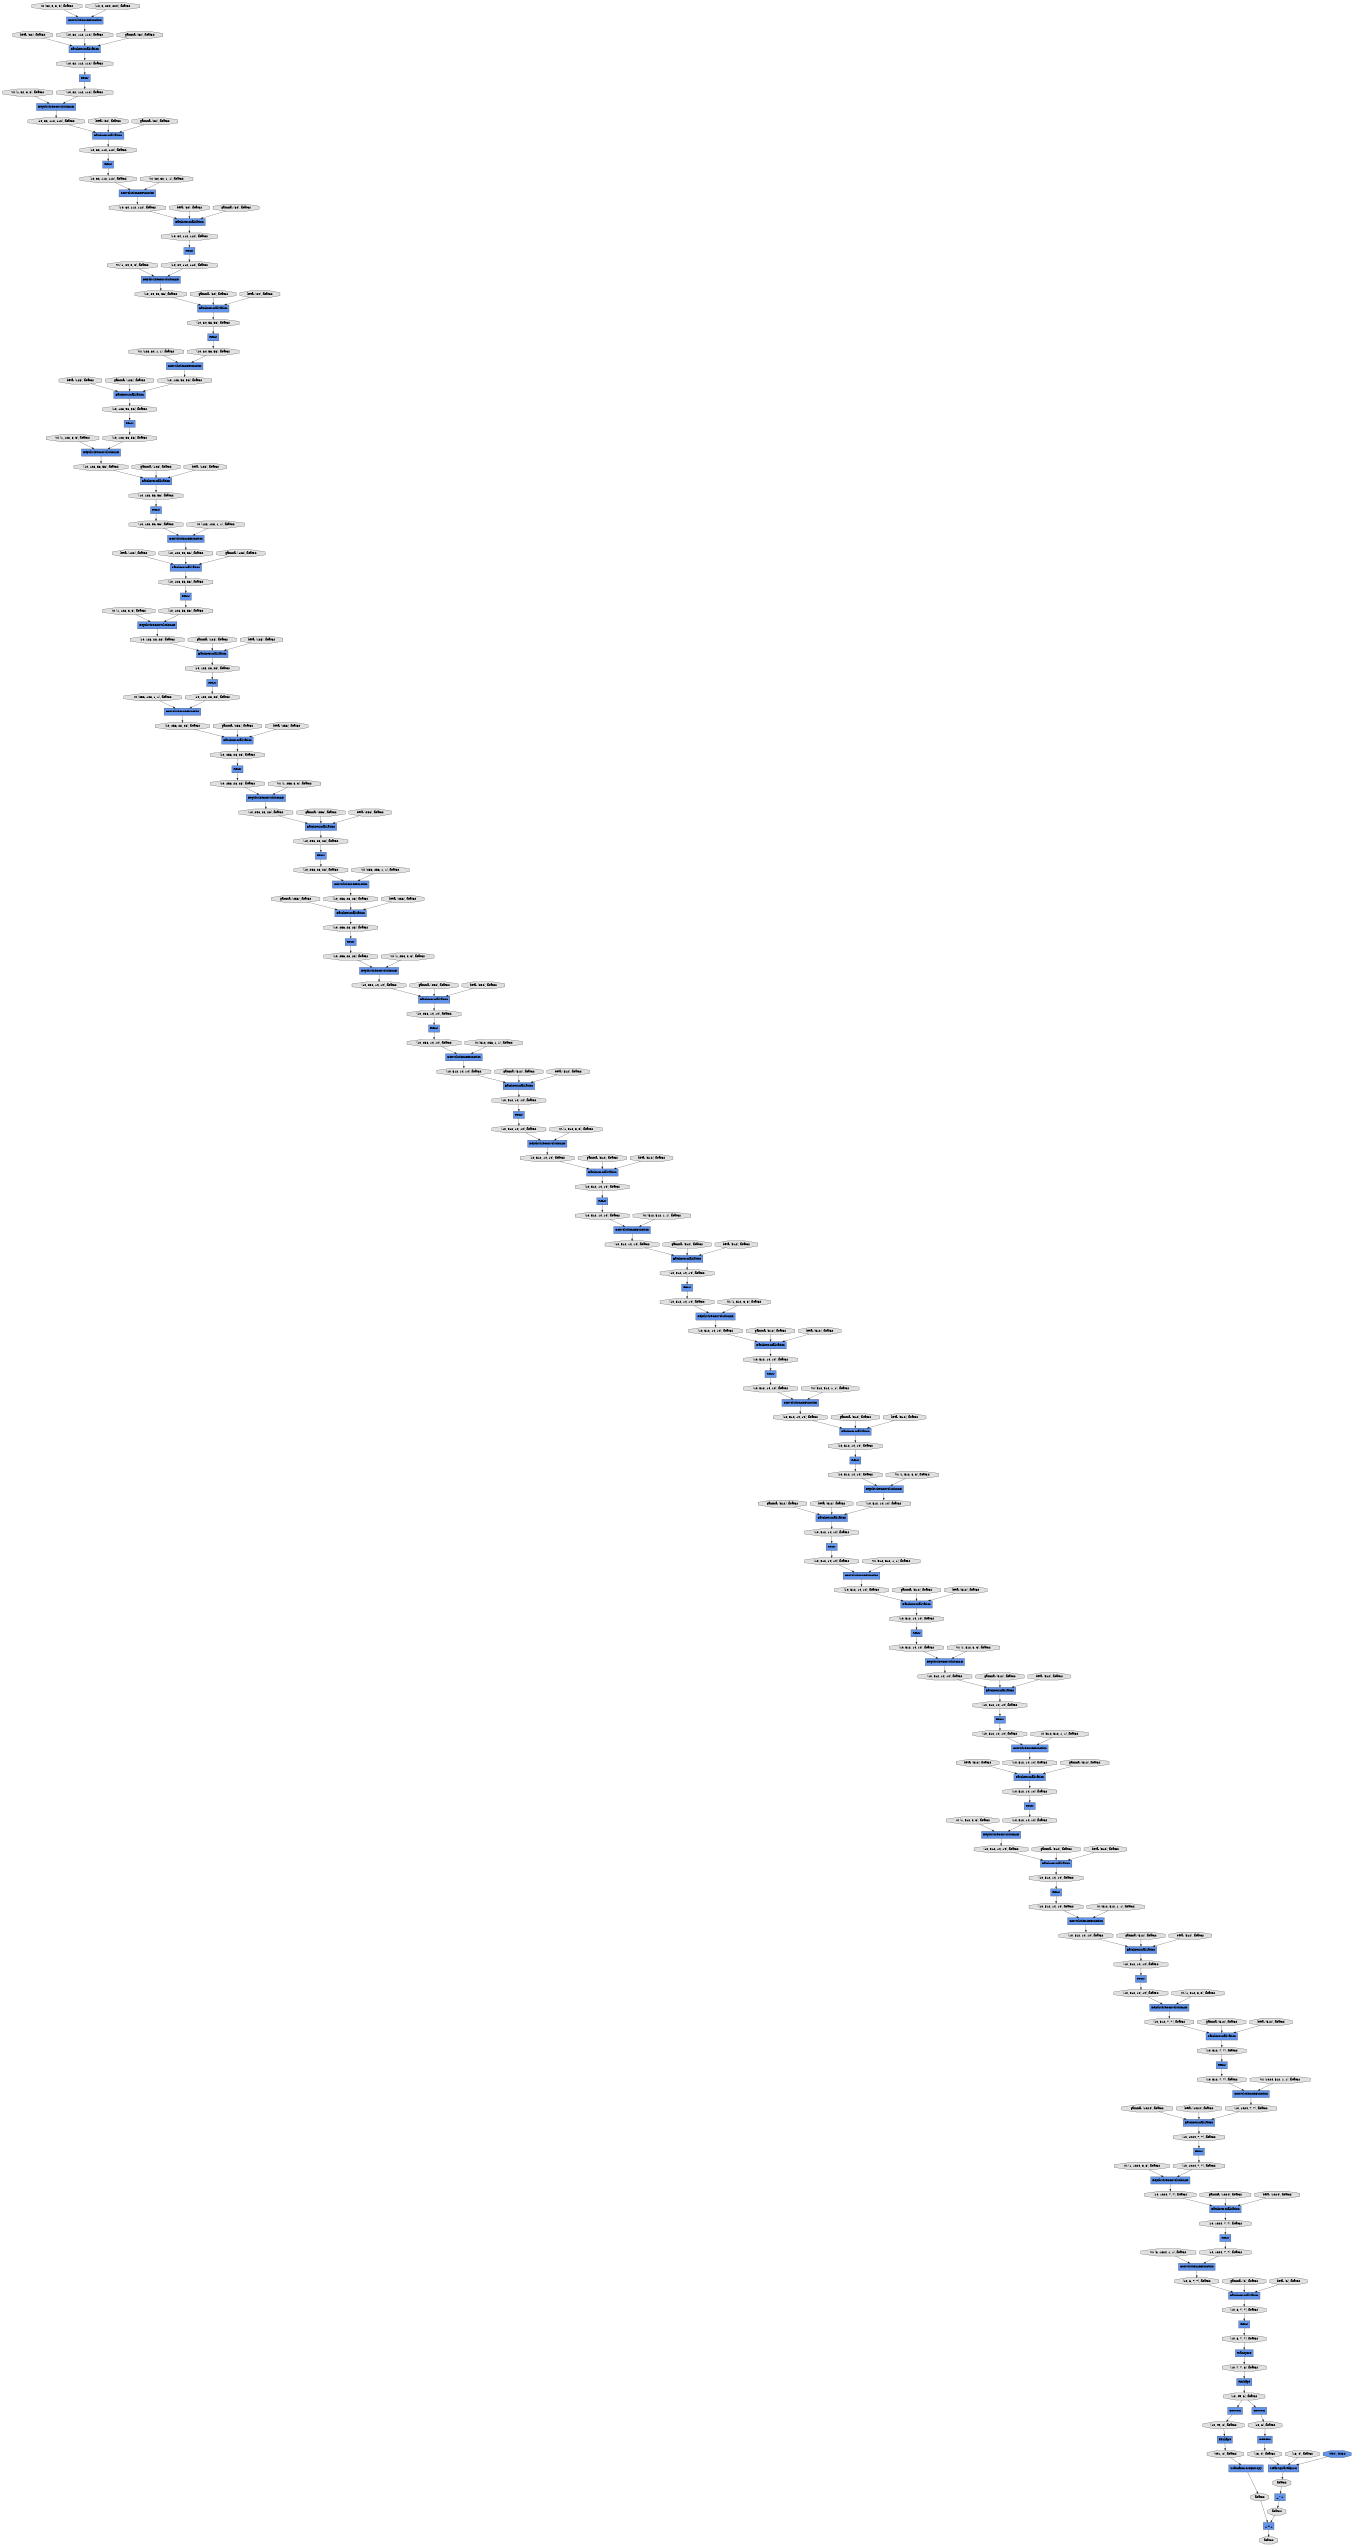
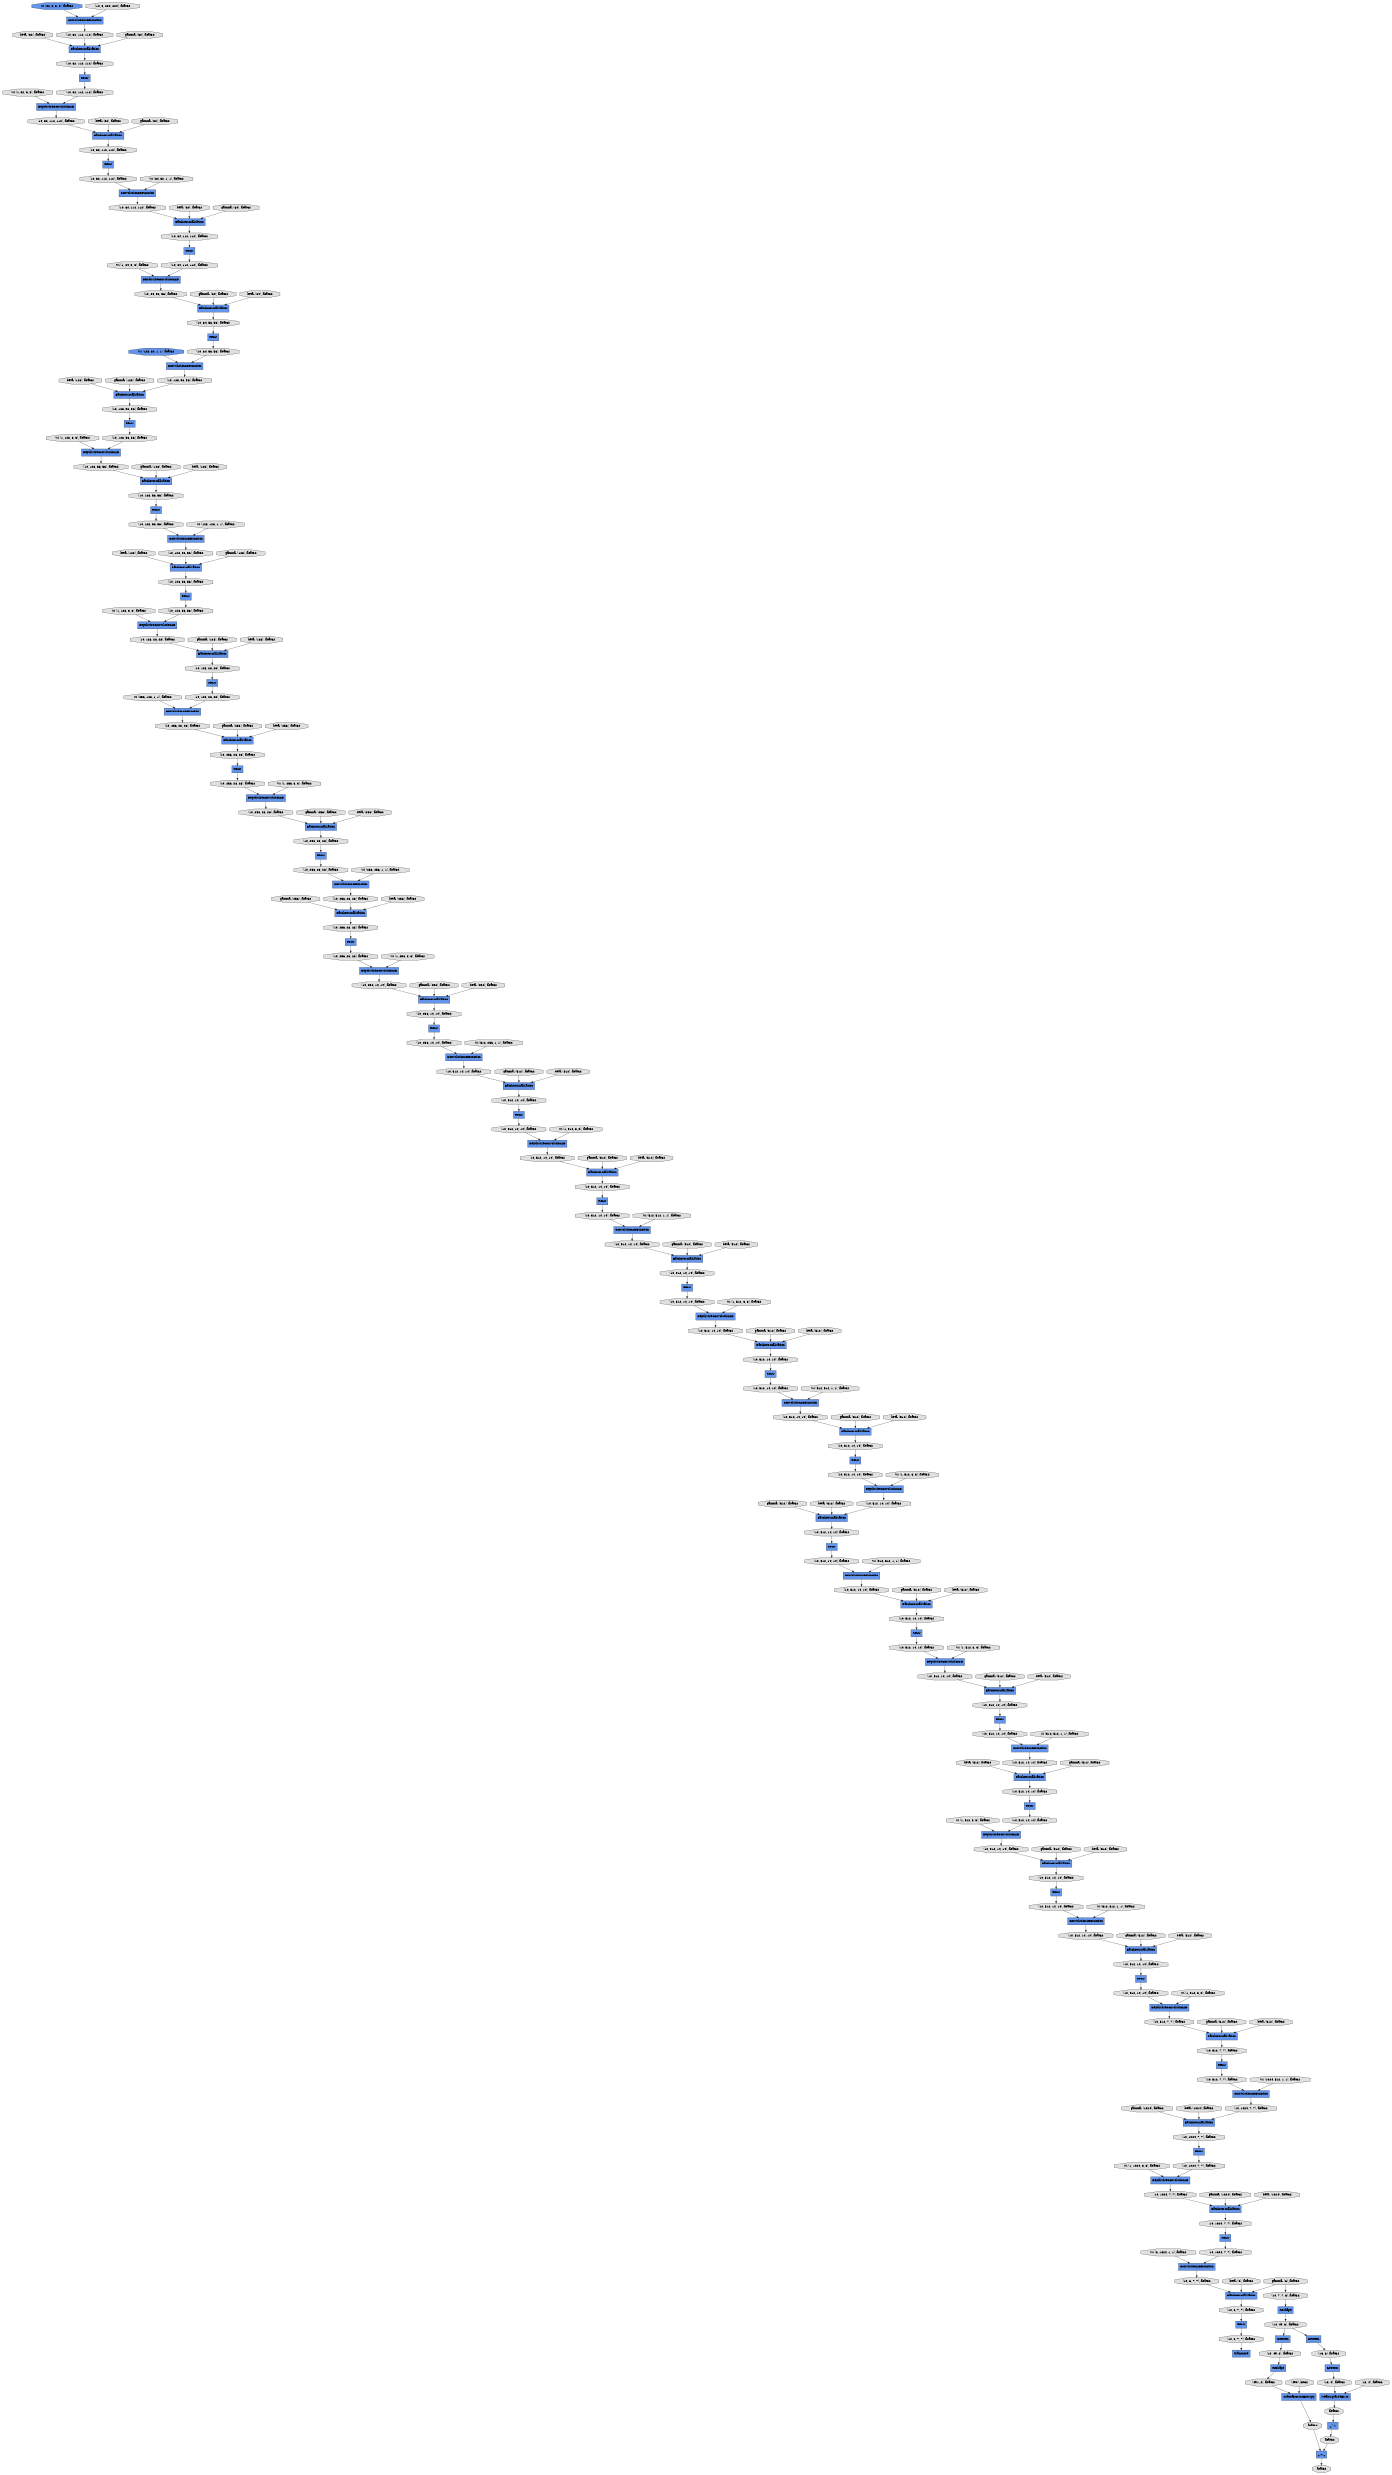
(57, 6) -> (57, 6)
(156, 352) -> (156, 352)
(1244, 2359) -> (1286, 2287)
(1337, 2454) -> (1300, 2383)
(1313, 2461) -> (1299, 2389)
